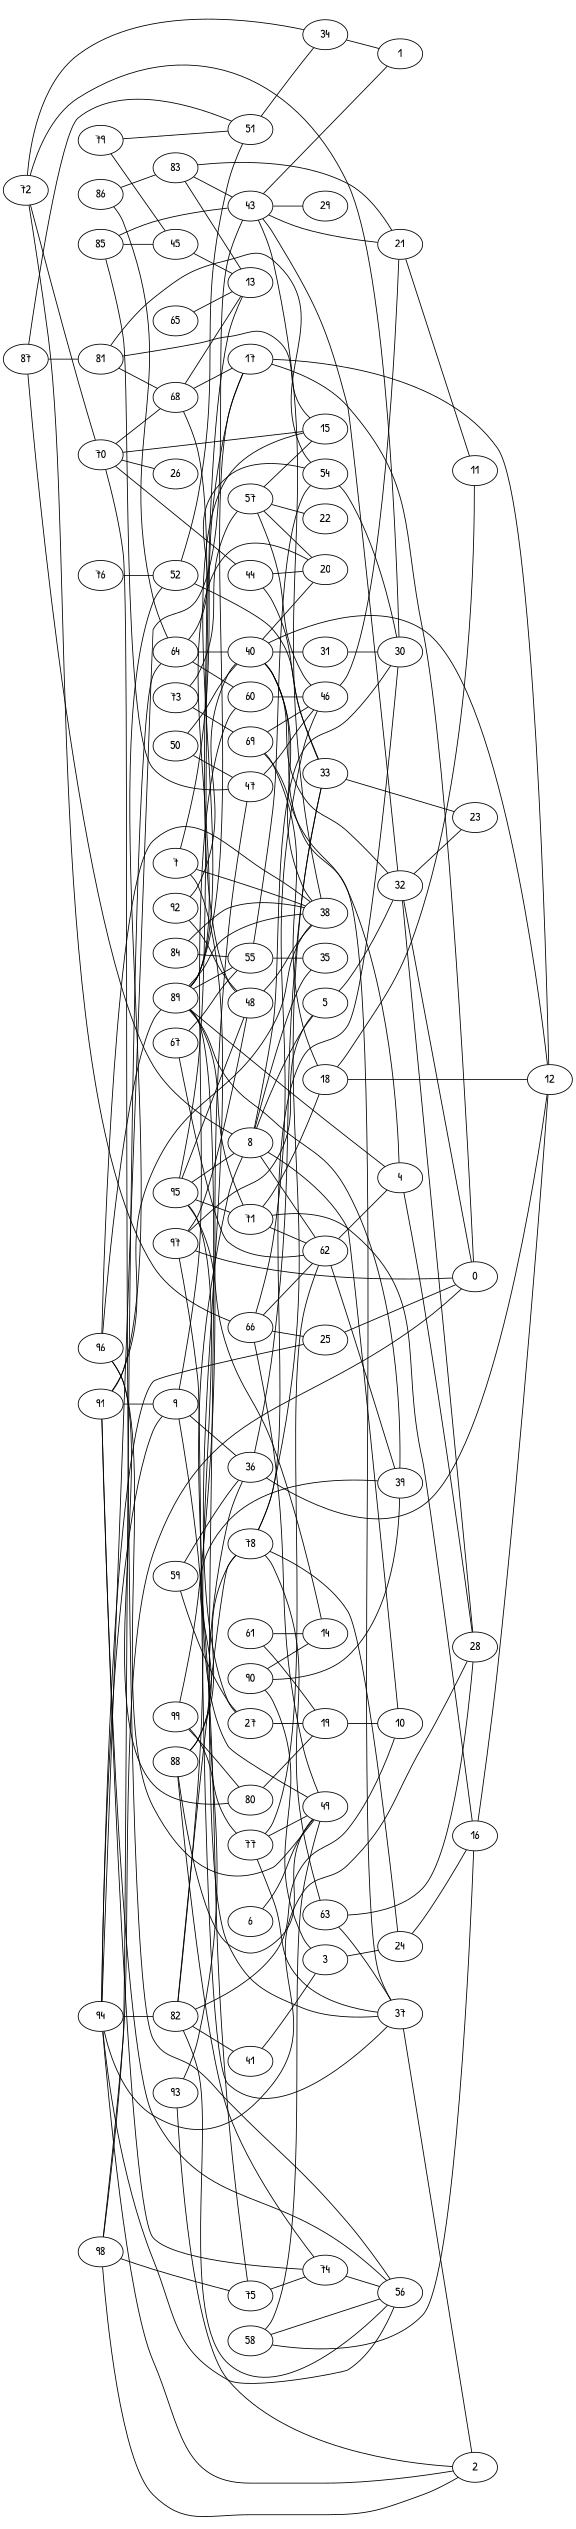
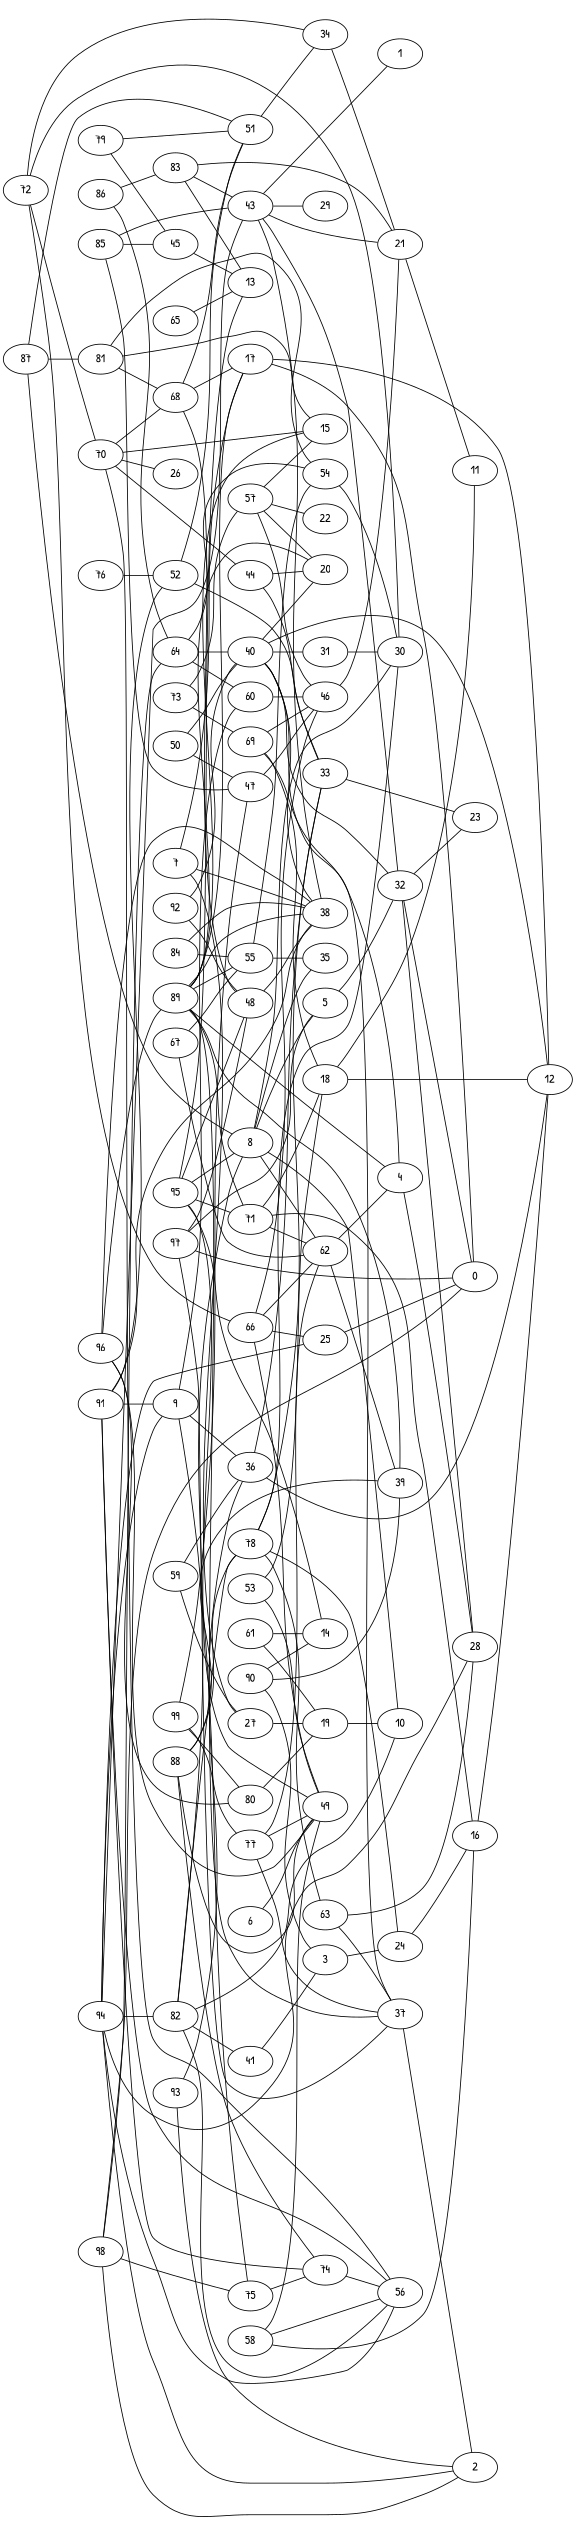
(363, 44) -> (364, 139)
(205, 353) -> (204, 319)
none -> (250, 1589)
